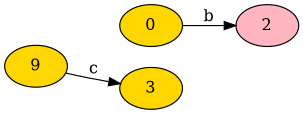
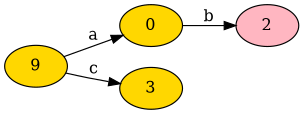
none -> (88, 48)
